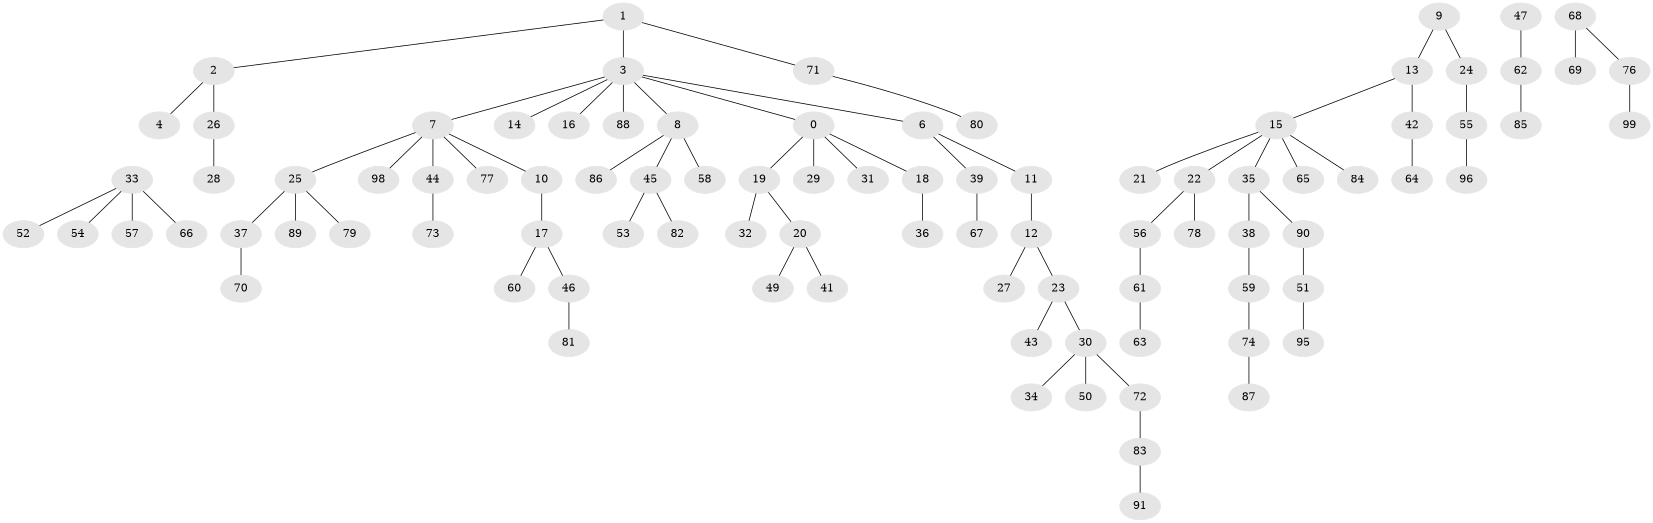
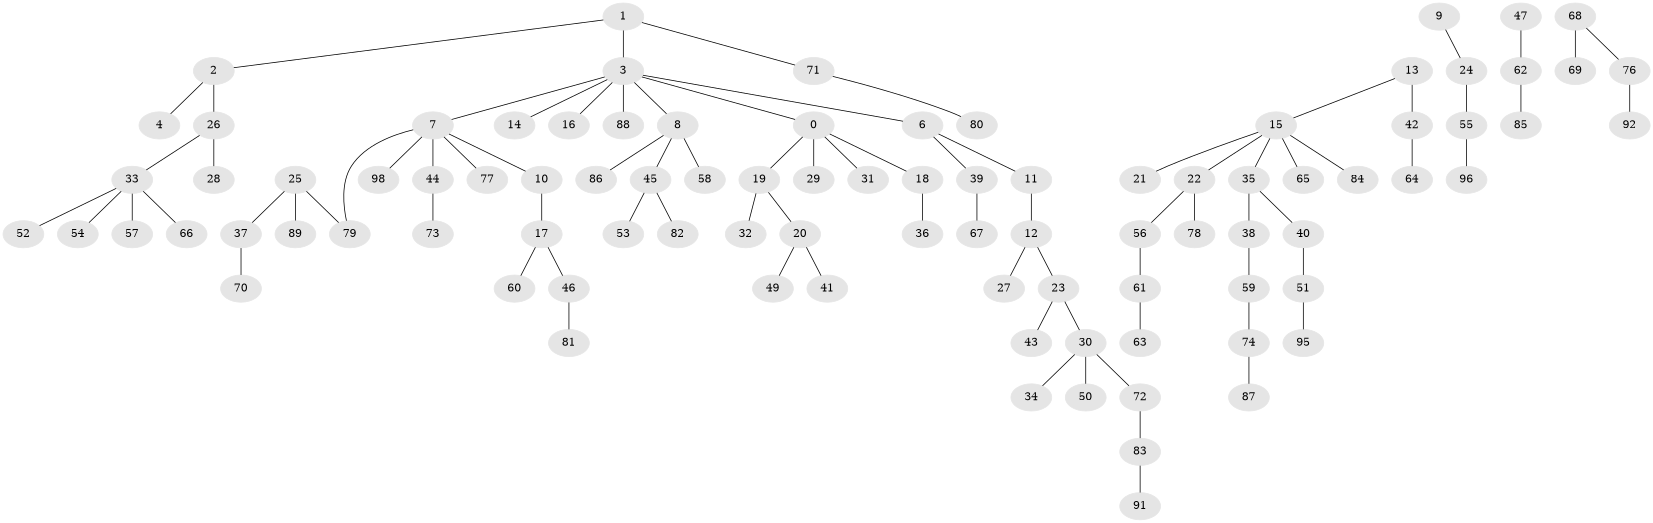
(1426, 44) -> none
(1630, 125) -> (1630, 125)
(364, 152) -> (357, 159)
none -> (173, 153)
(1303, 234) -> (1303, 234)
